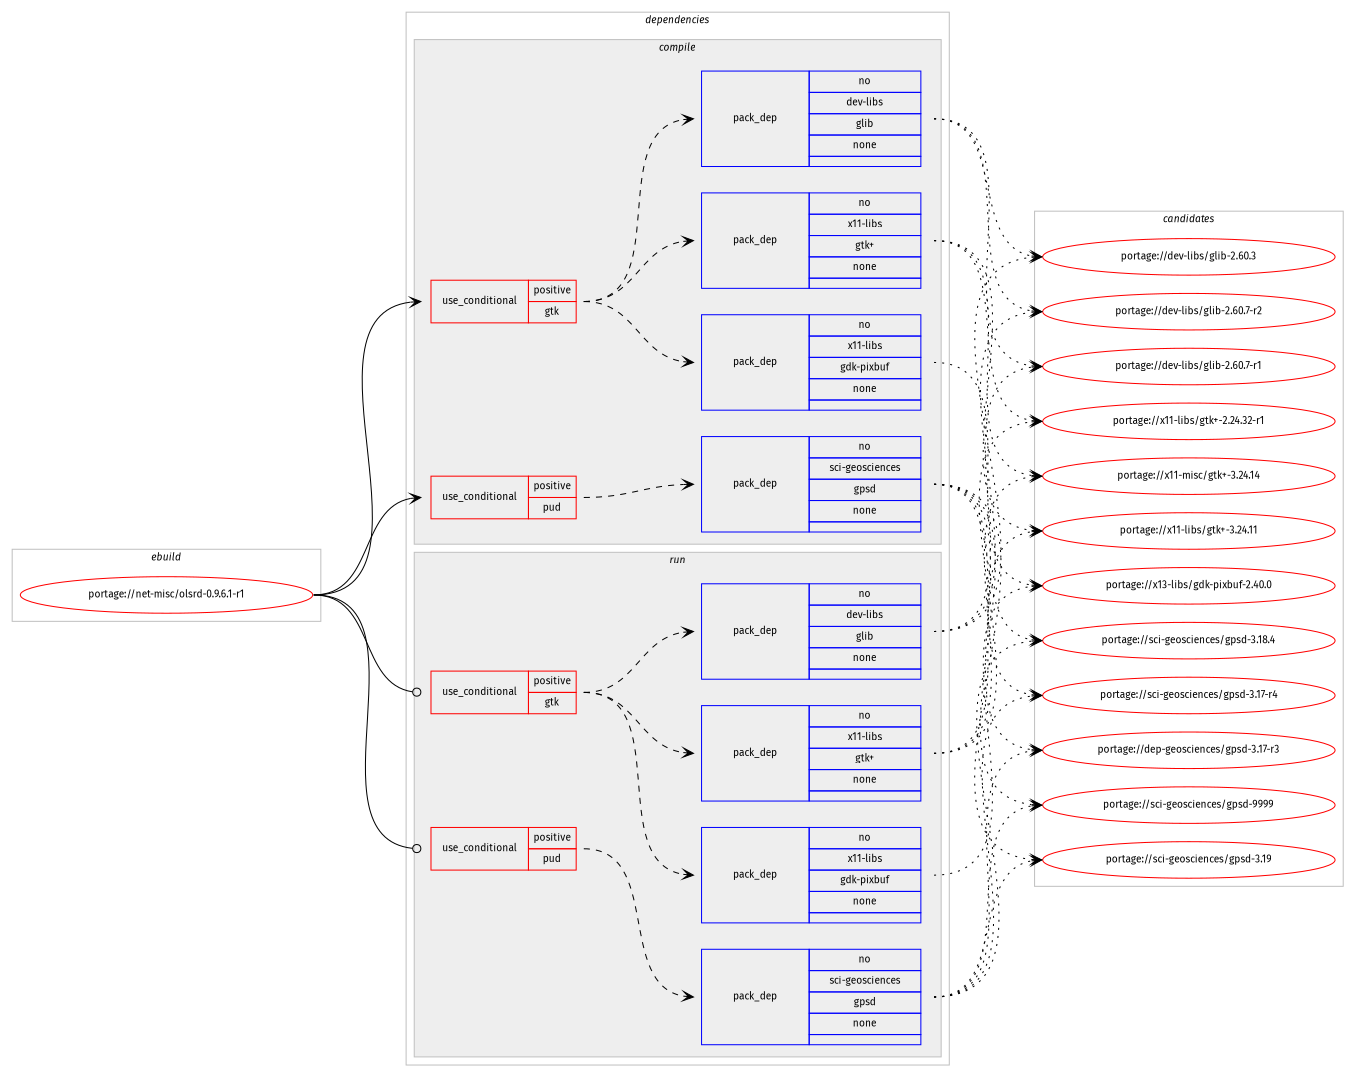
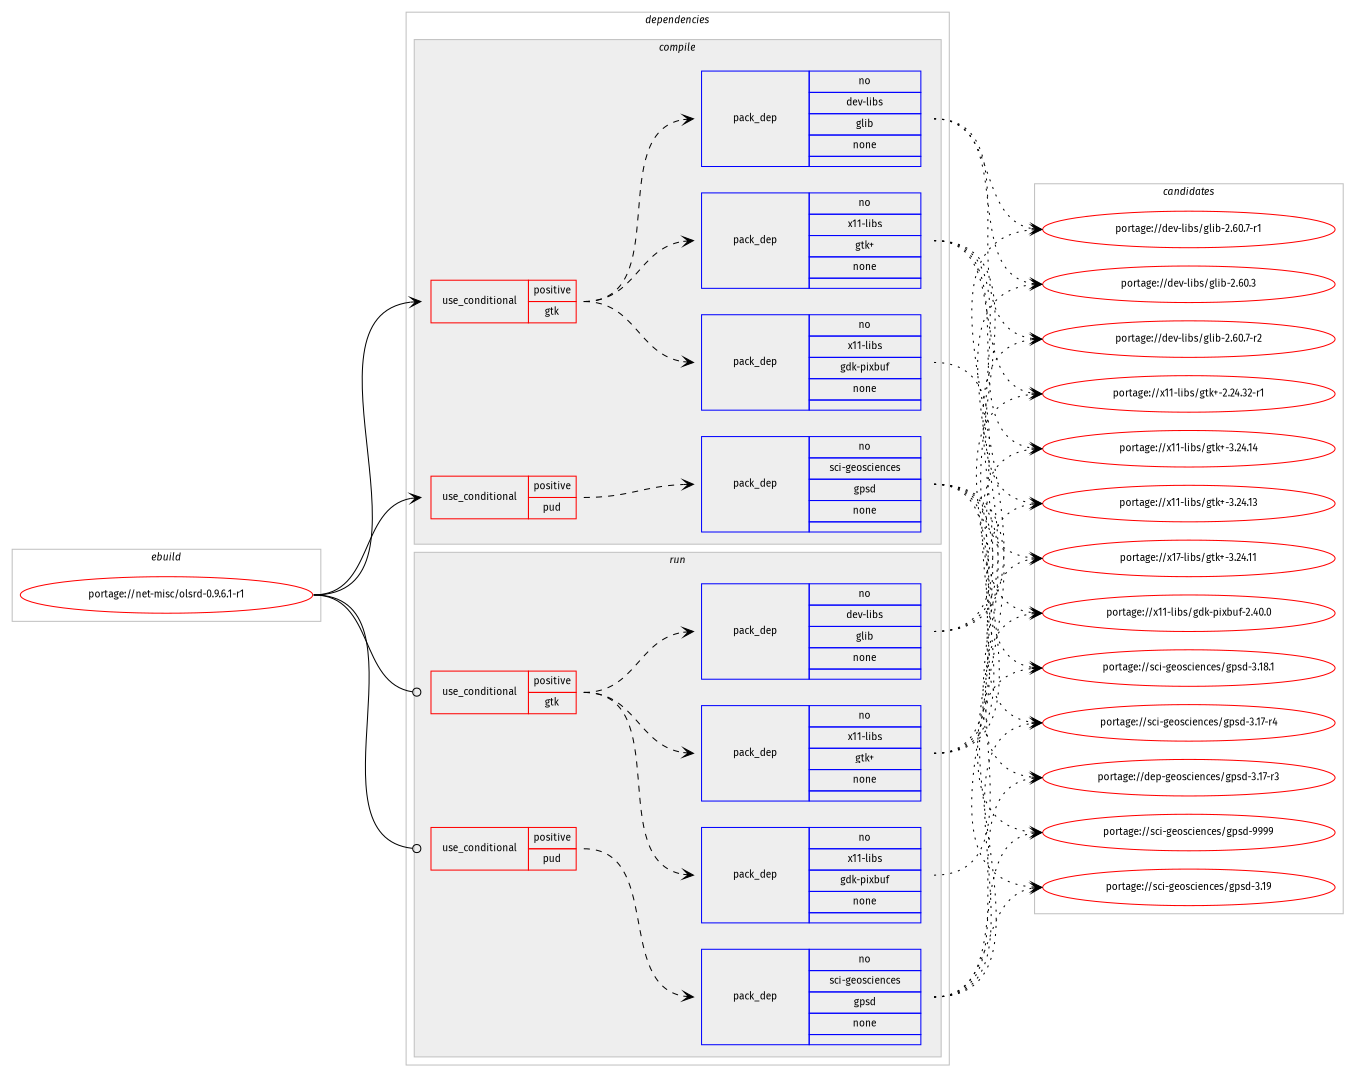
(1189, 476) -> (1189, 449)
none -> (1189, 504)
(1189, 531) -> (1189, 558)
(1189, 586) -> (1189, 613)
(1189, 641) -> (1189, 668)
